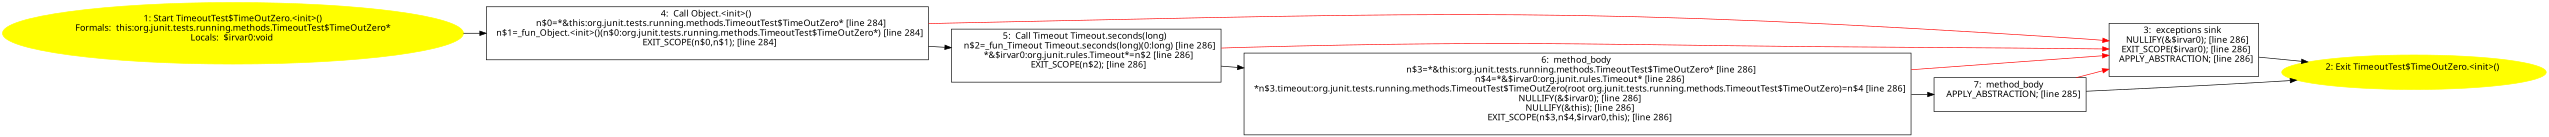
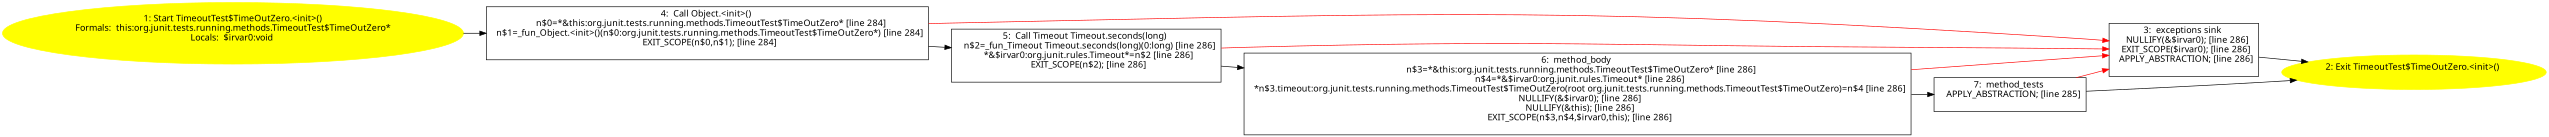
(2010, 95) -> (2010, 95)
